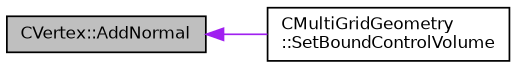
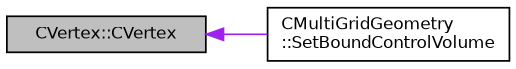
(106, 34) -> (106, 34)
